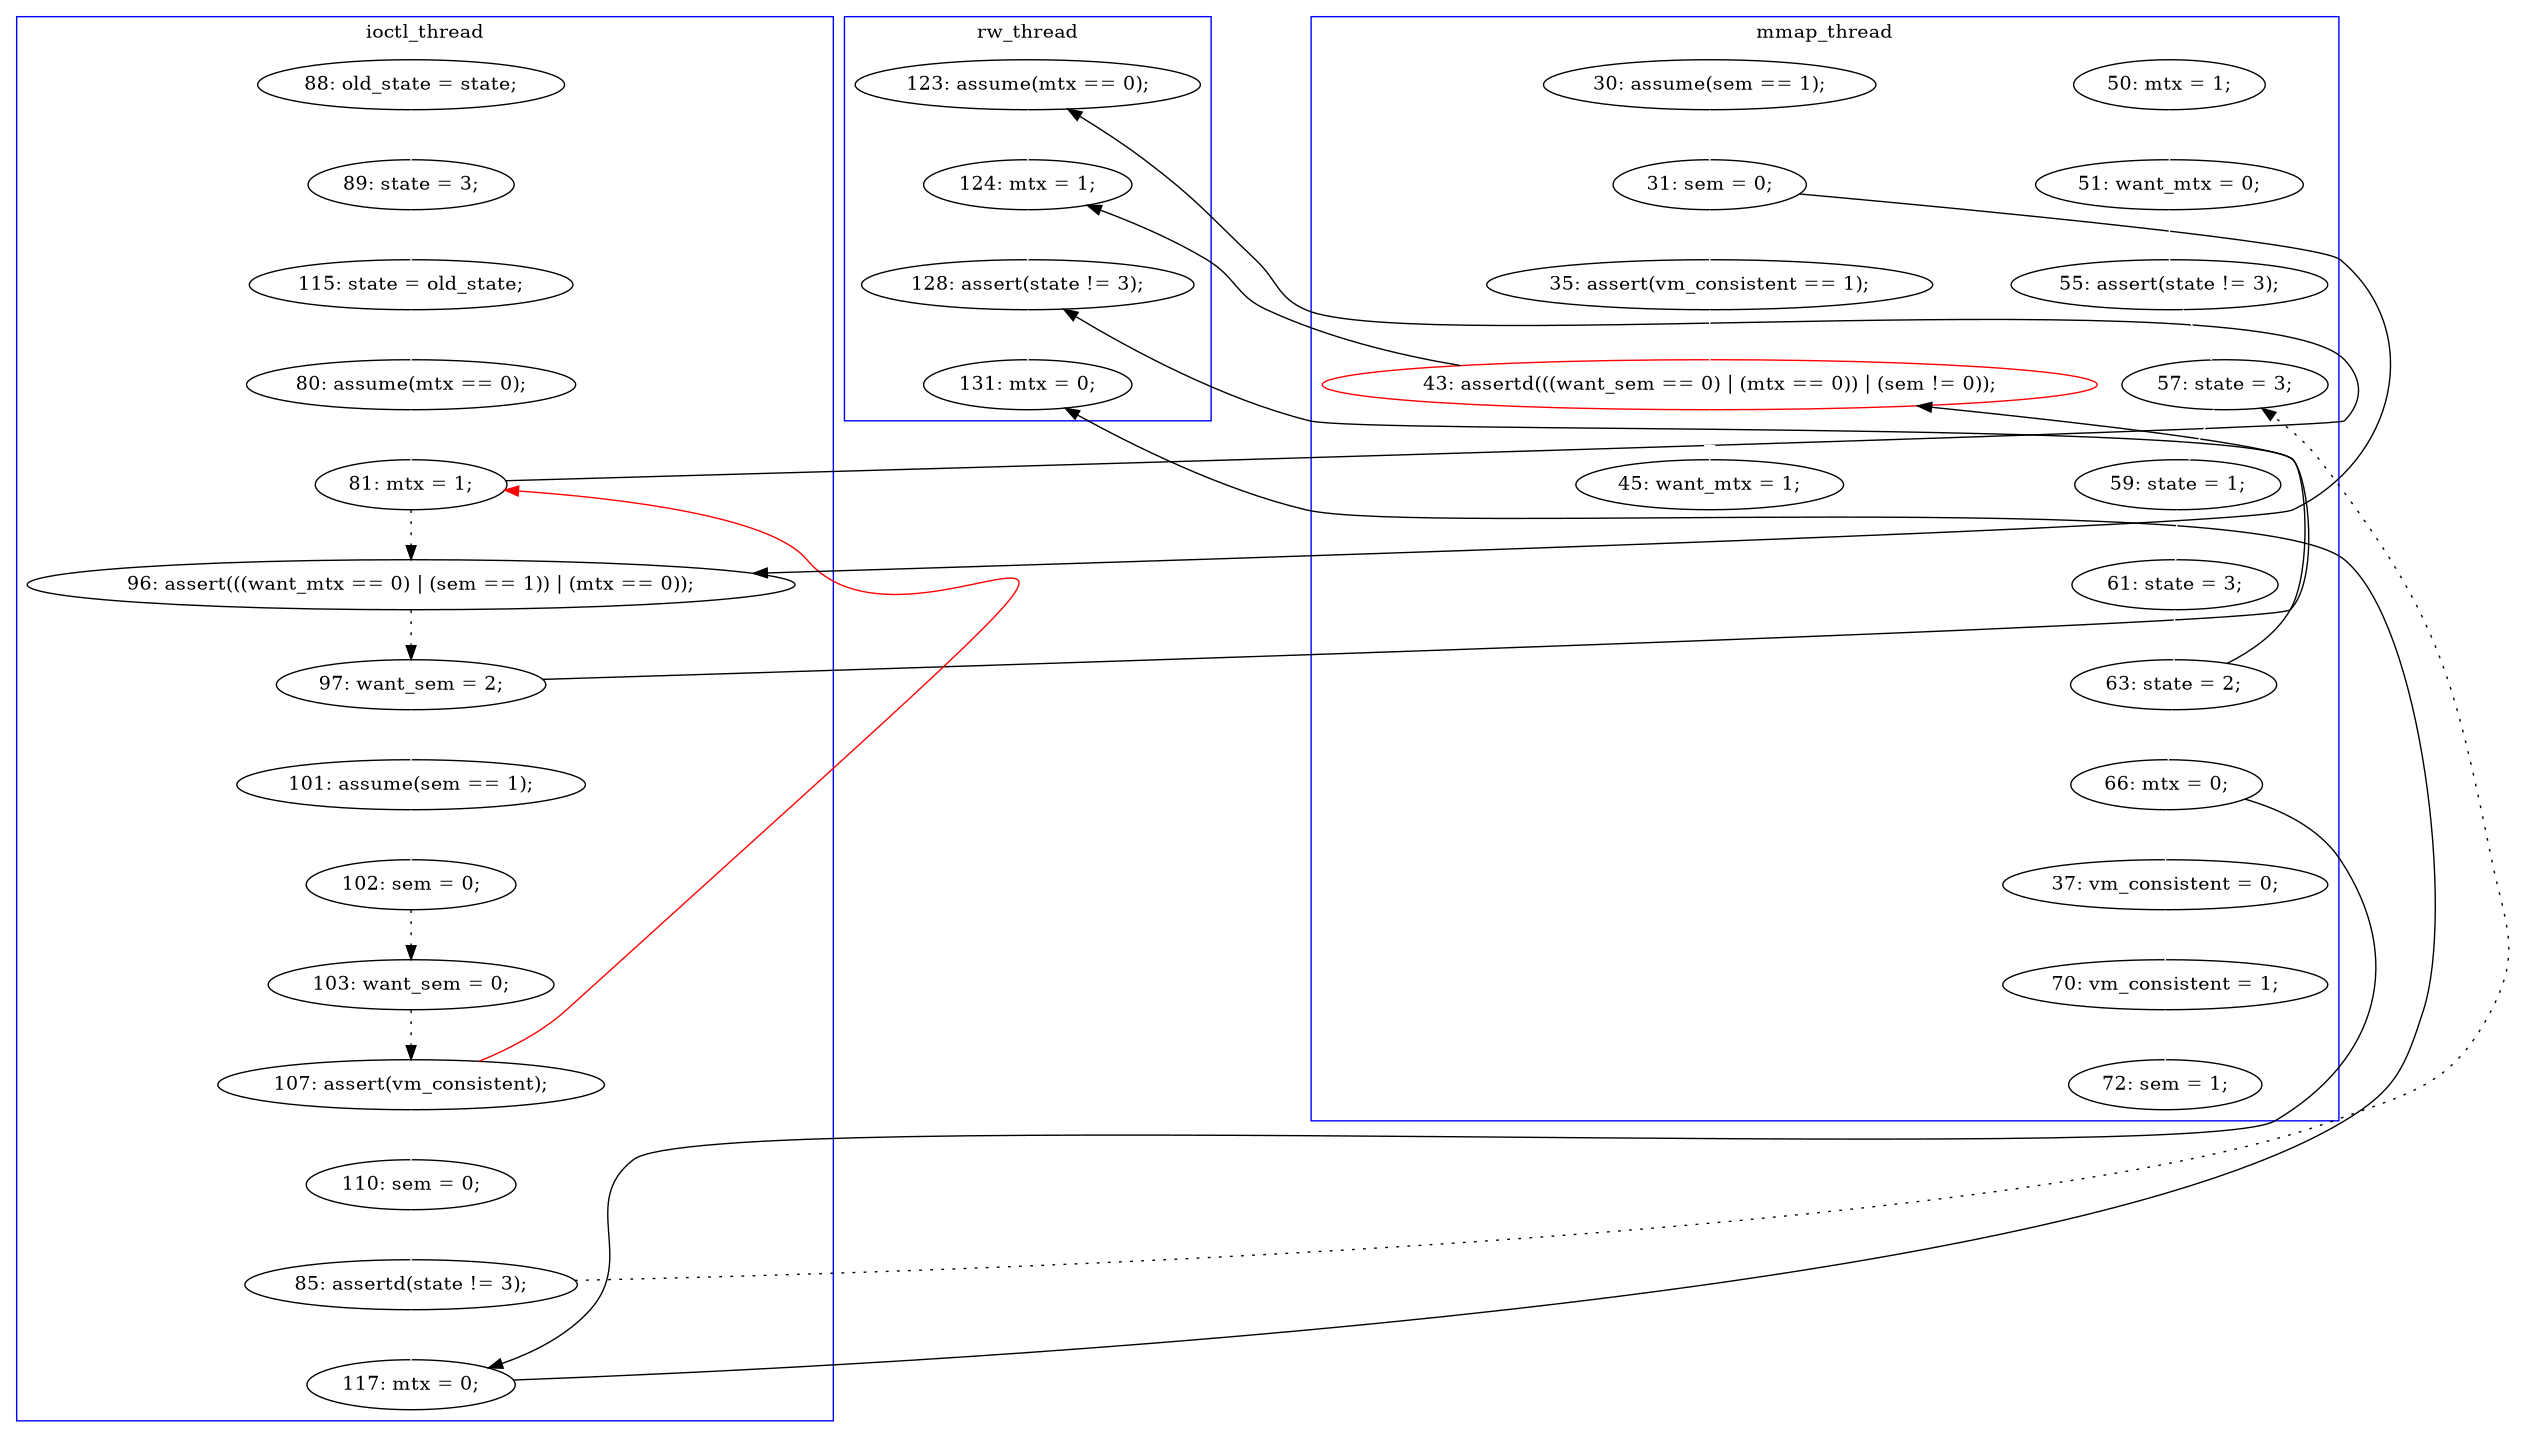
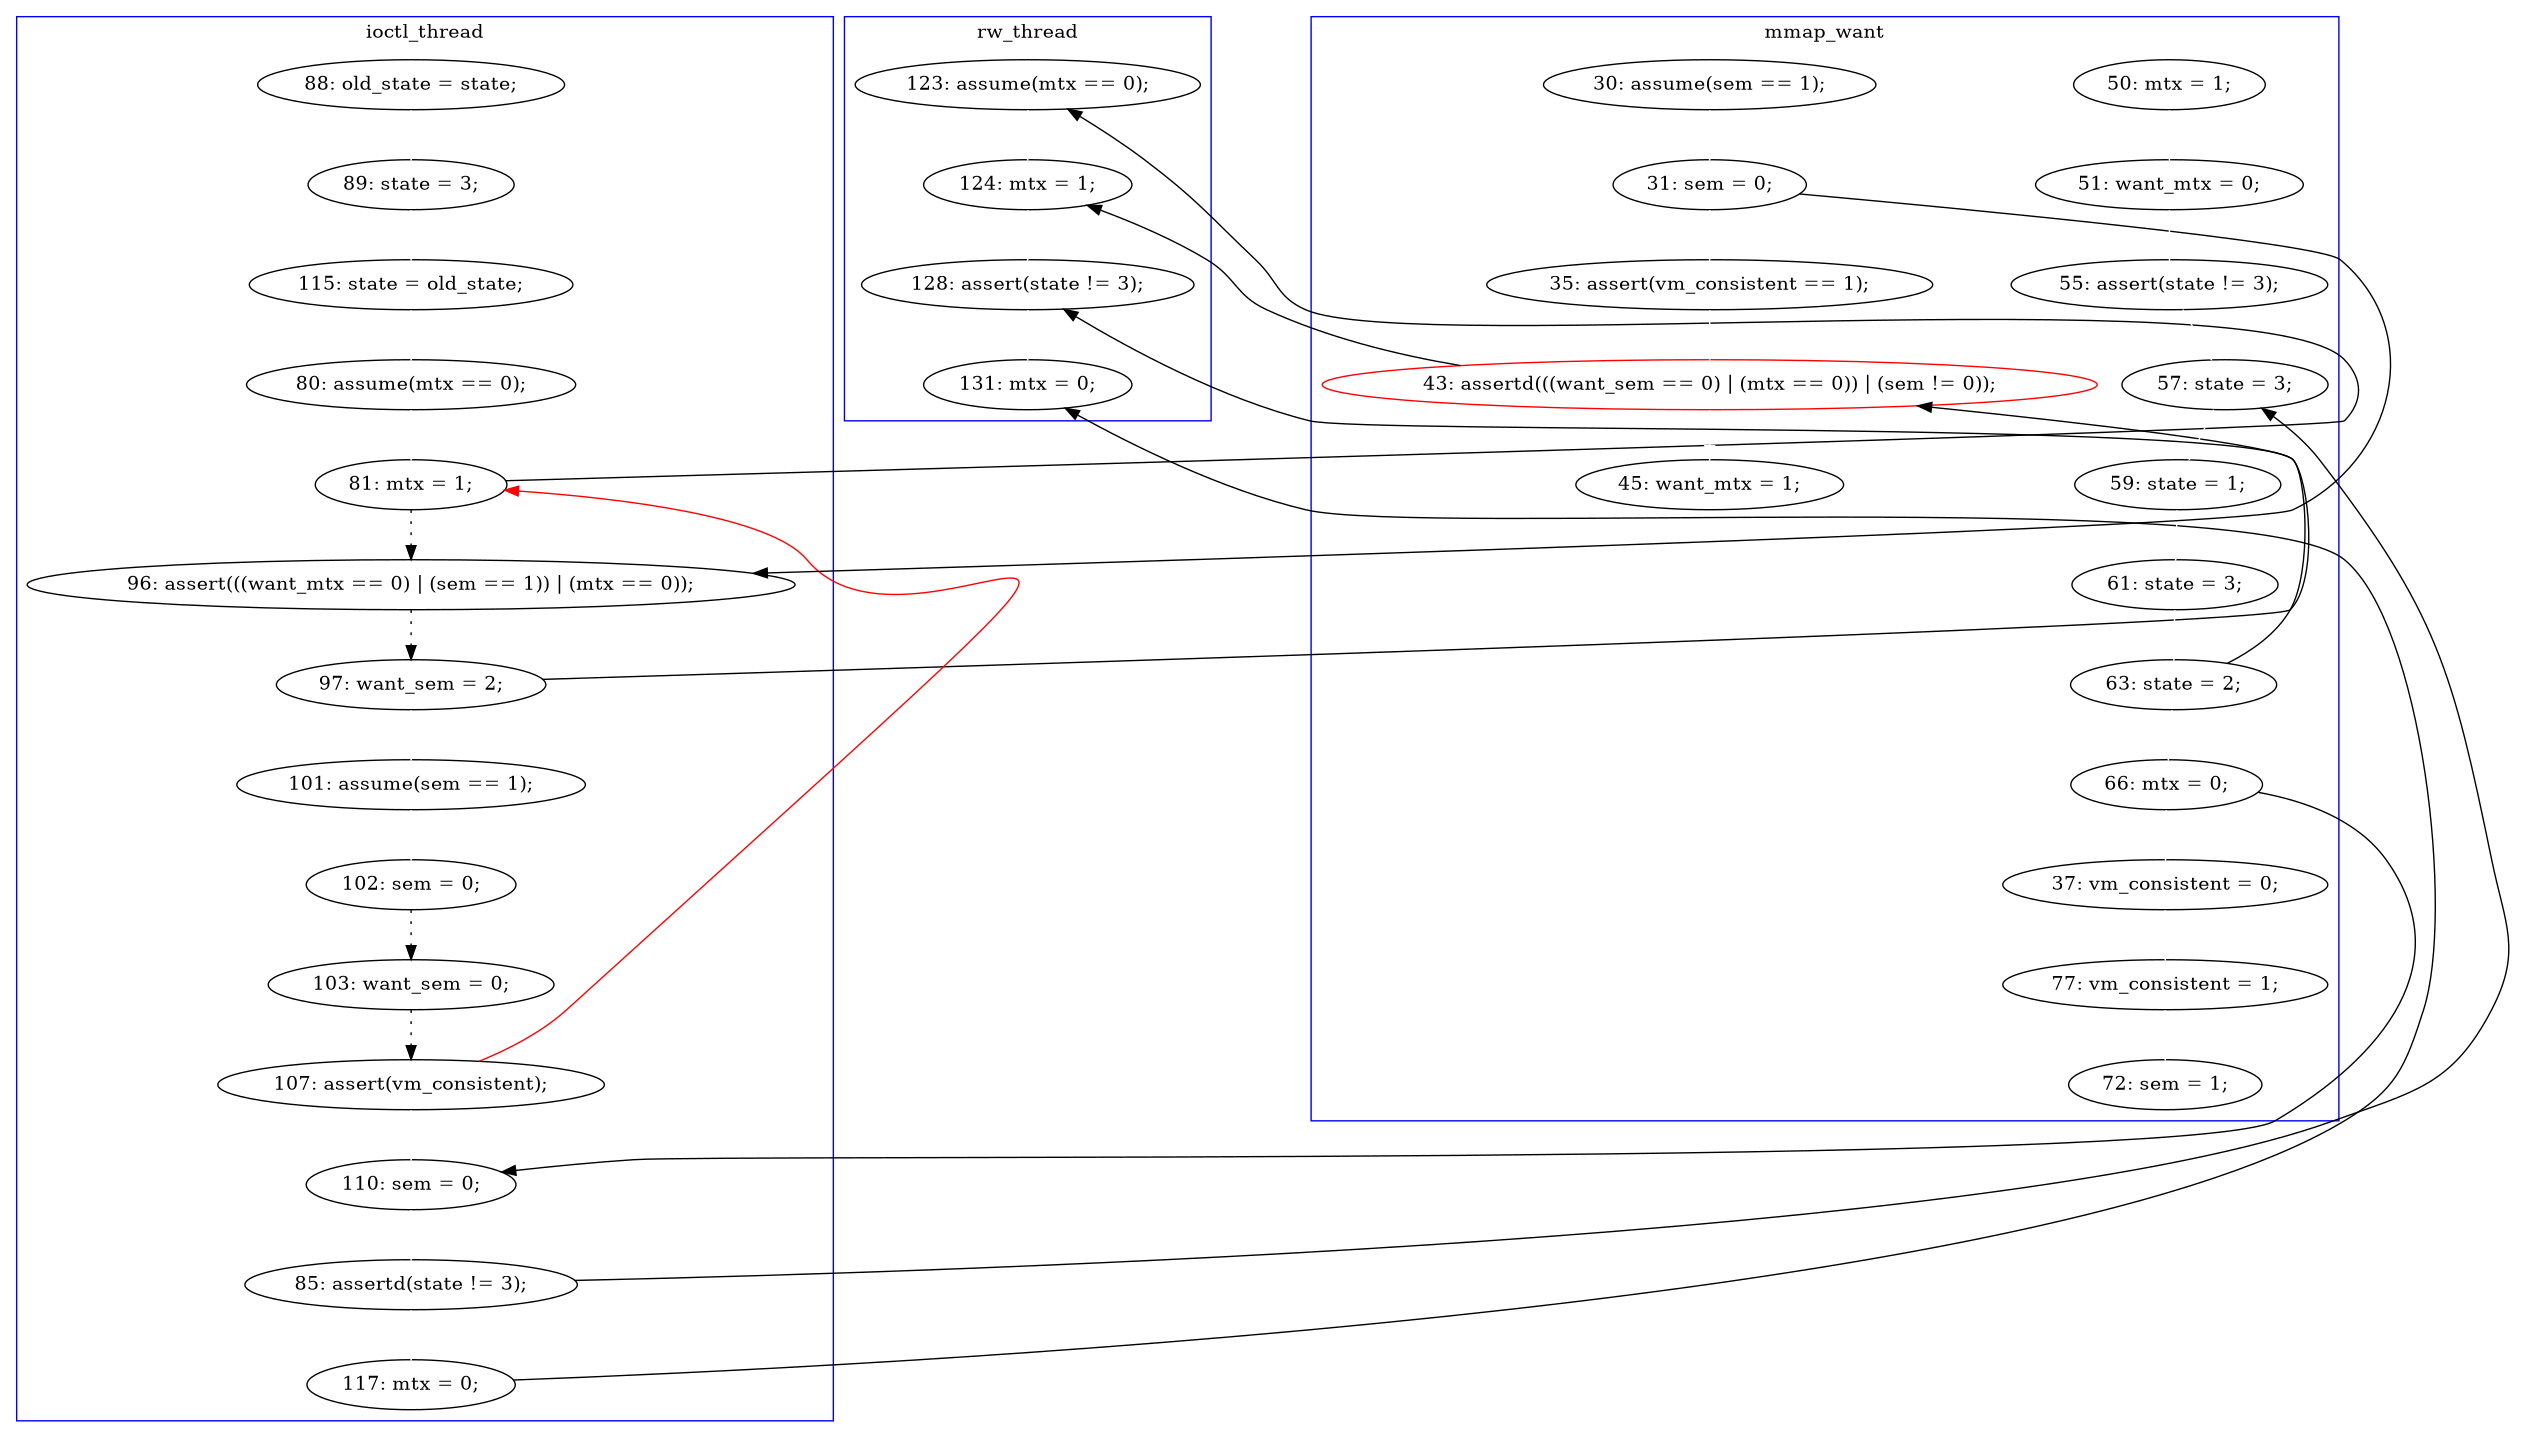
(1825, 33) -> (1825, 33)
(2165, 985) -> (2165, 985)
(1531, 1137) -> (1633, 1153)
(1887, 1204) -> (1887, 1204)
